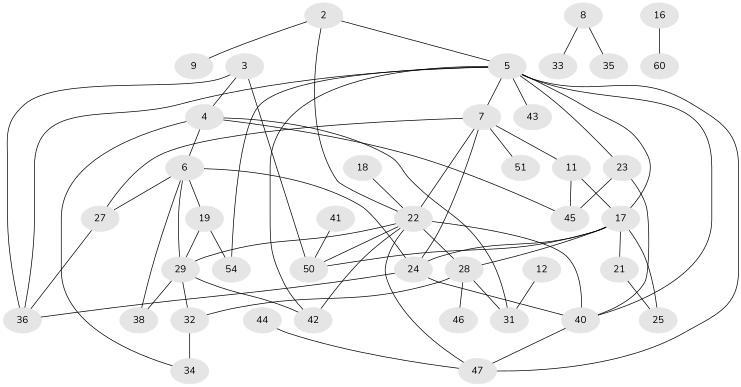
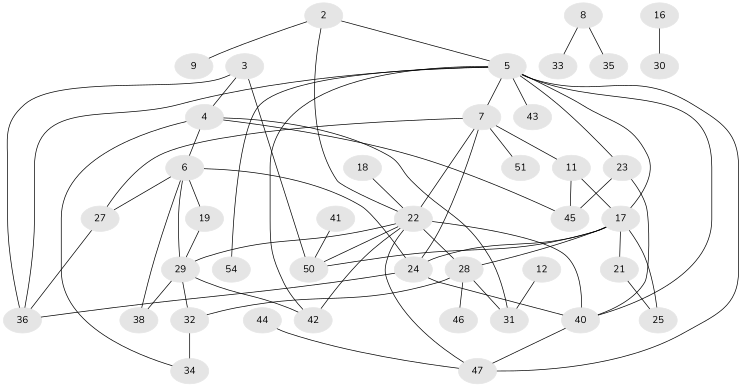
(660, 66) -> (660, 66)
(218, 244) -> none
